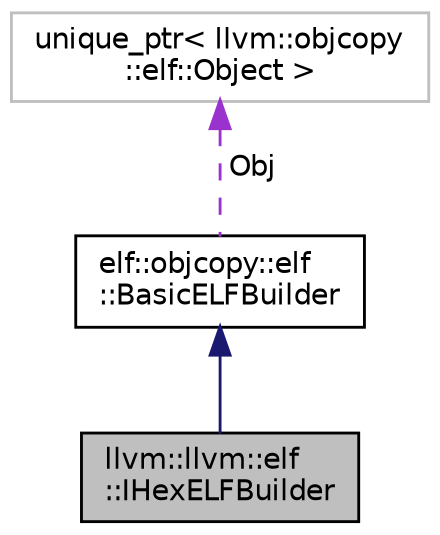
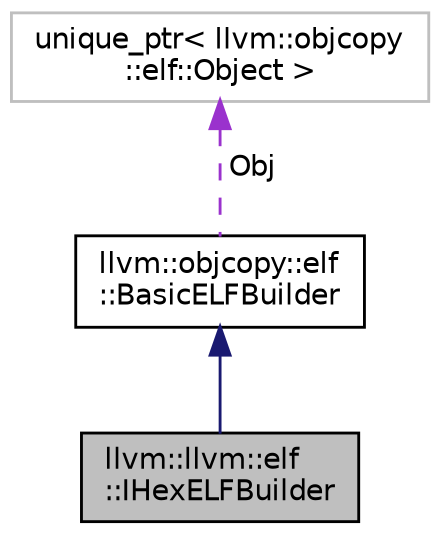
(220, 282) -> (220, 282)
